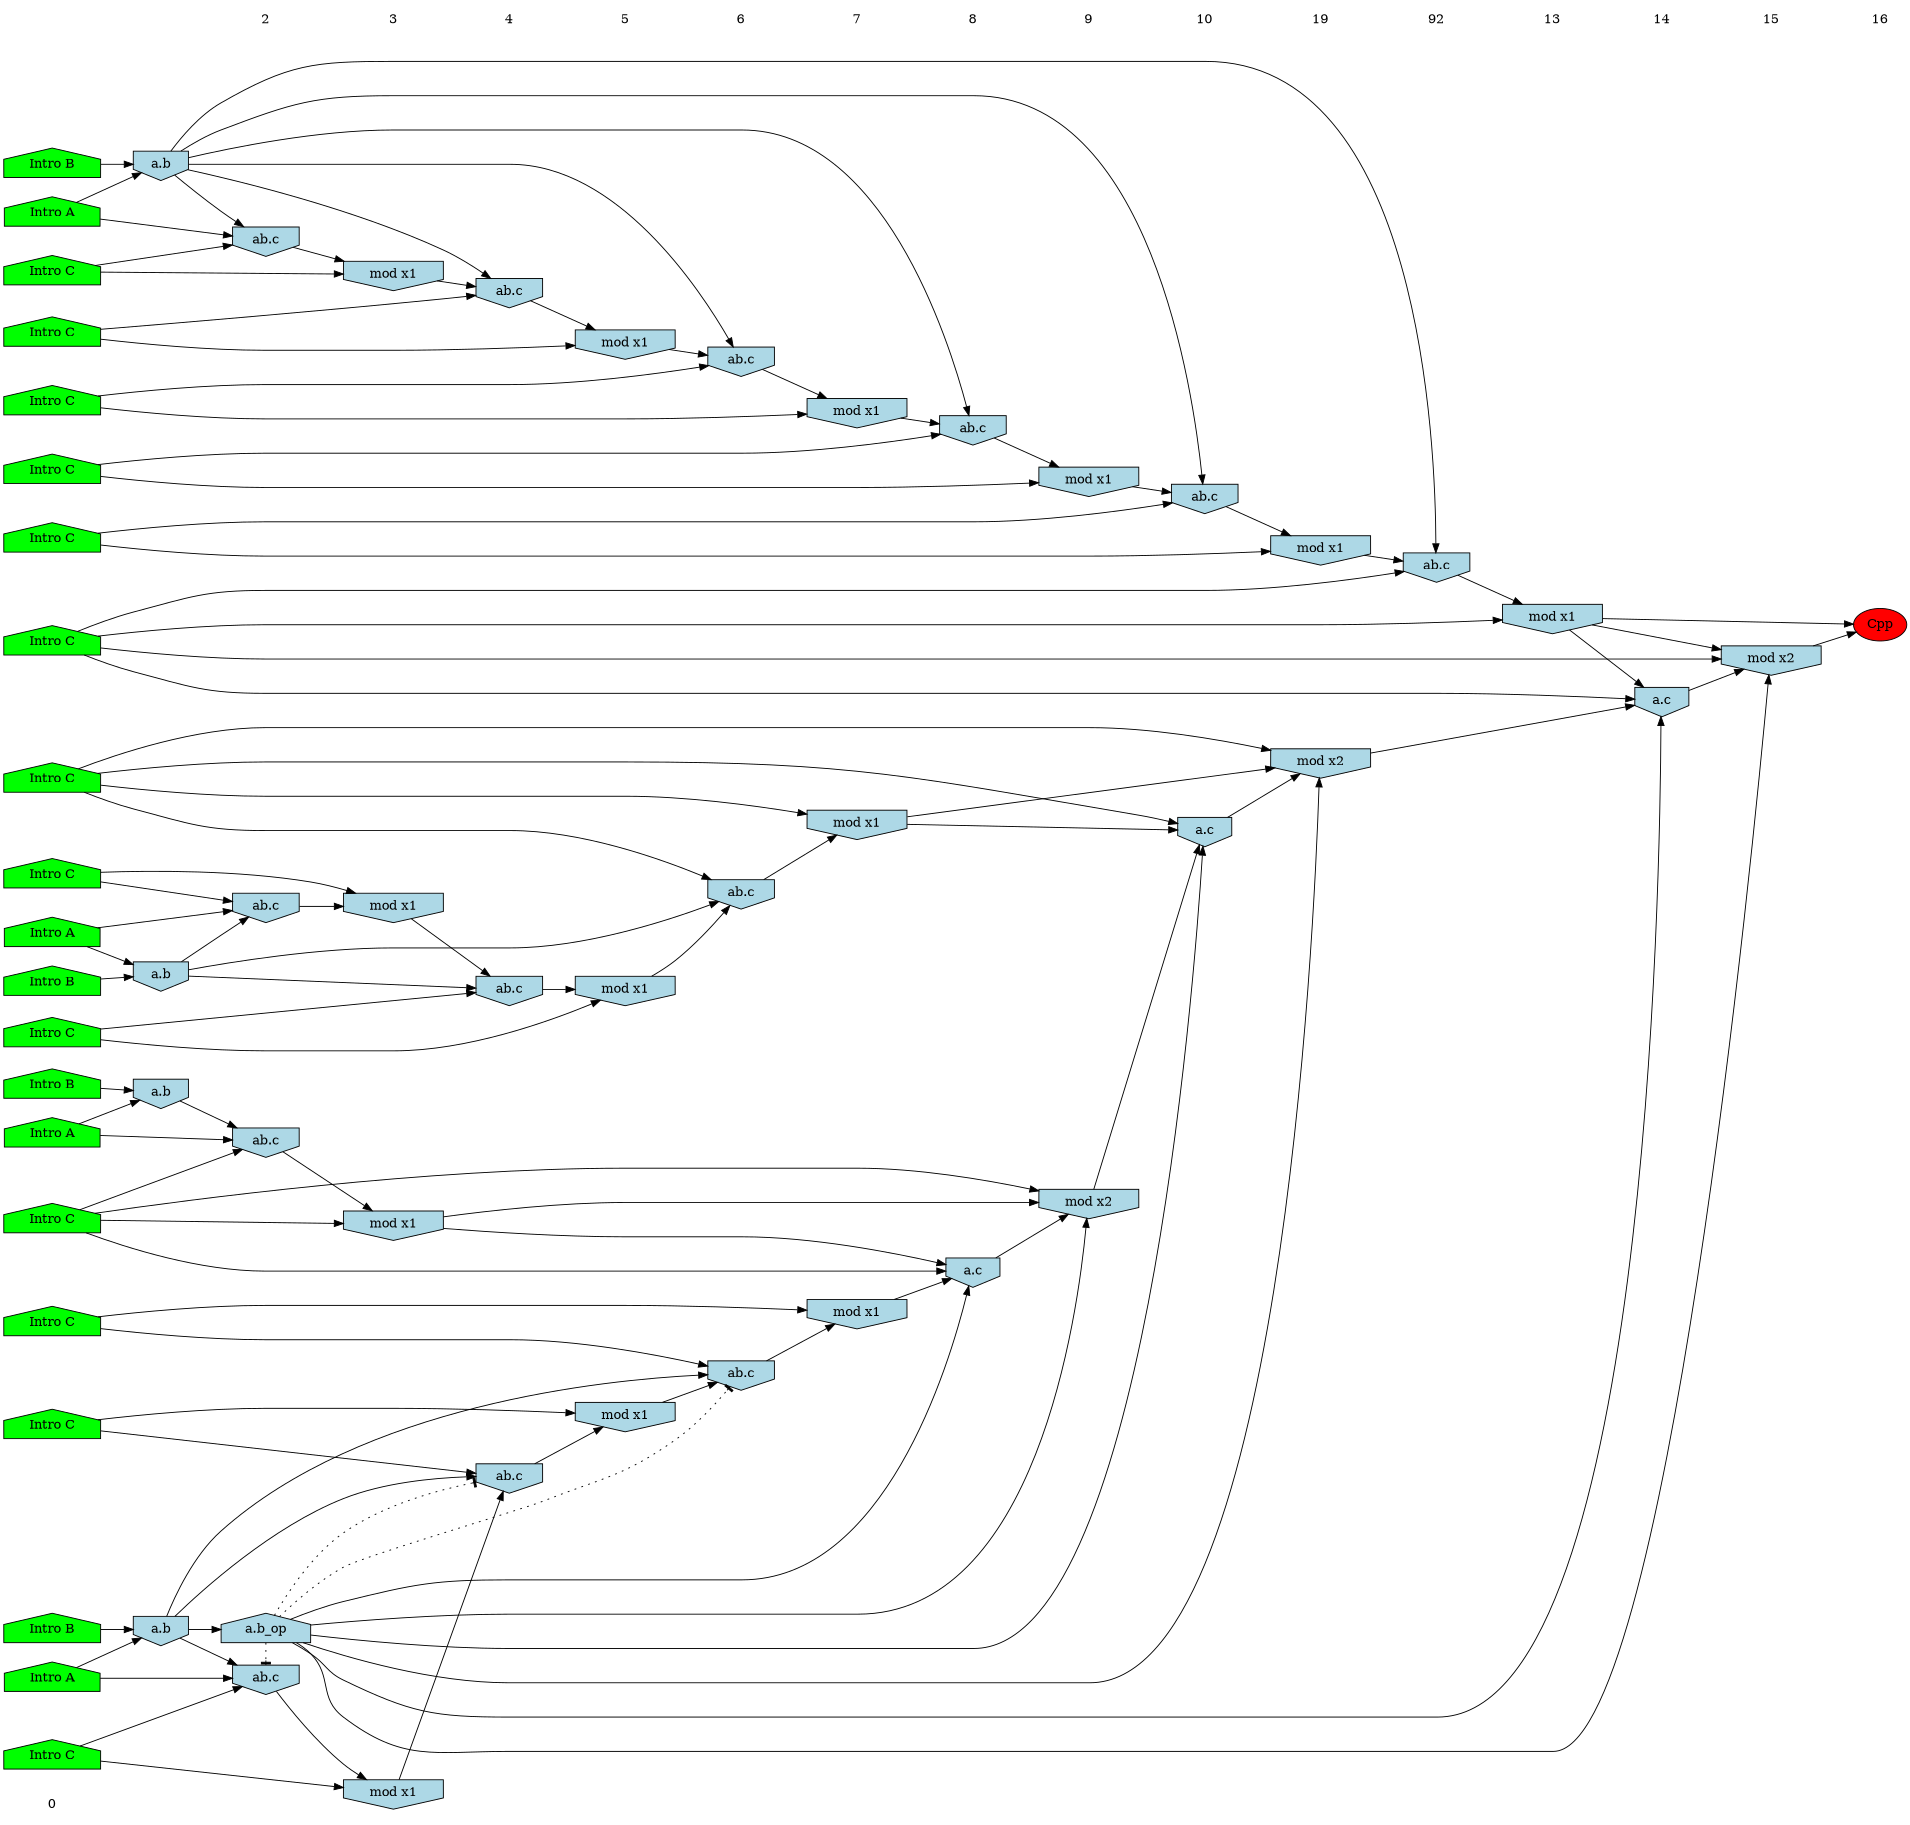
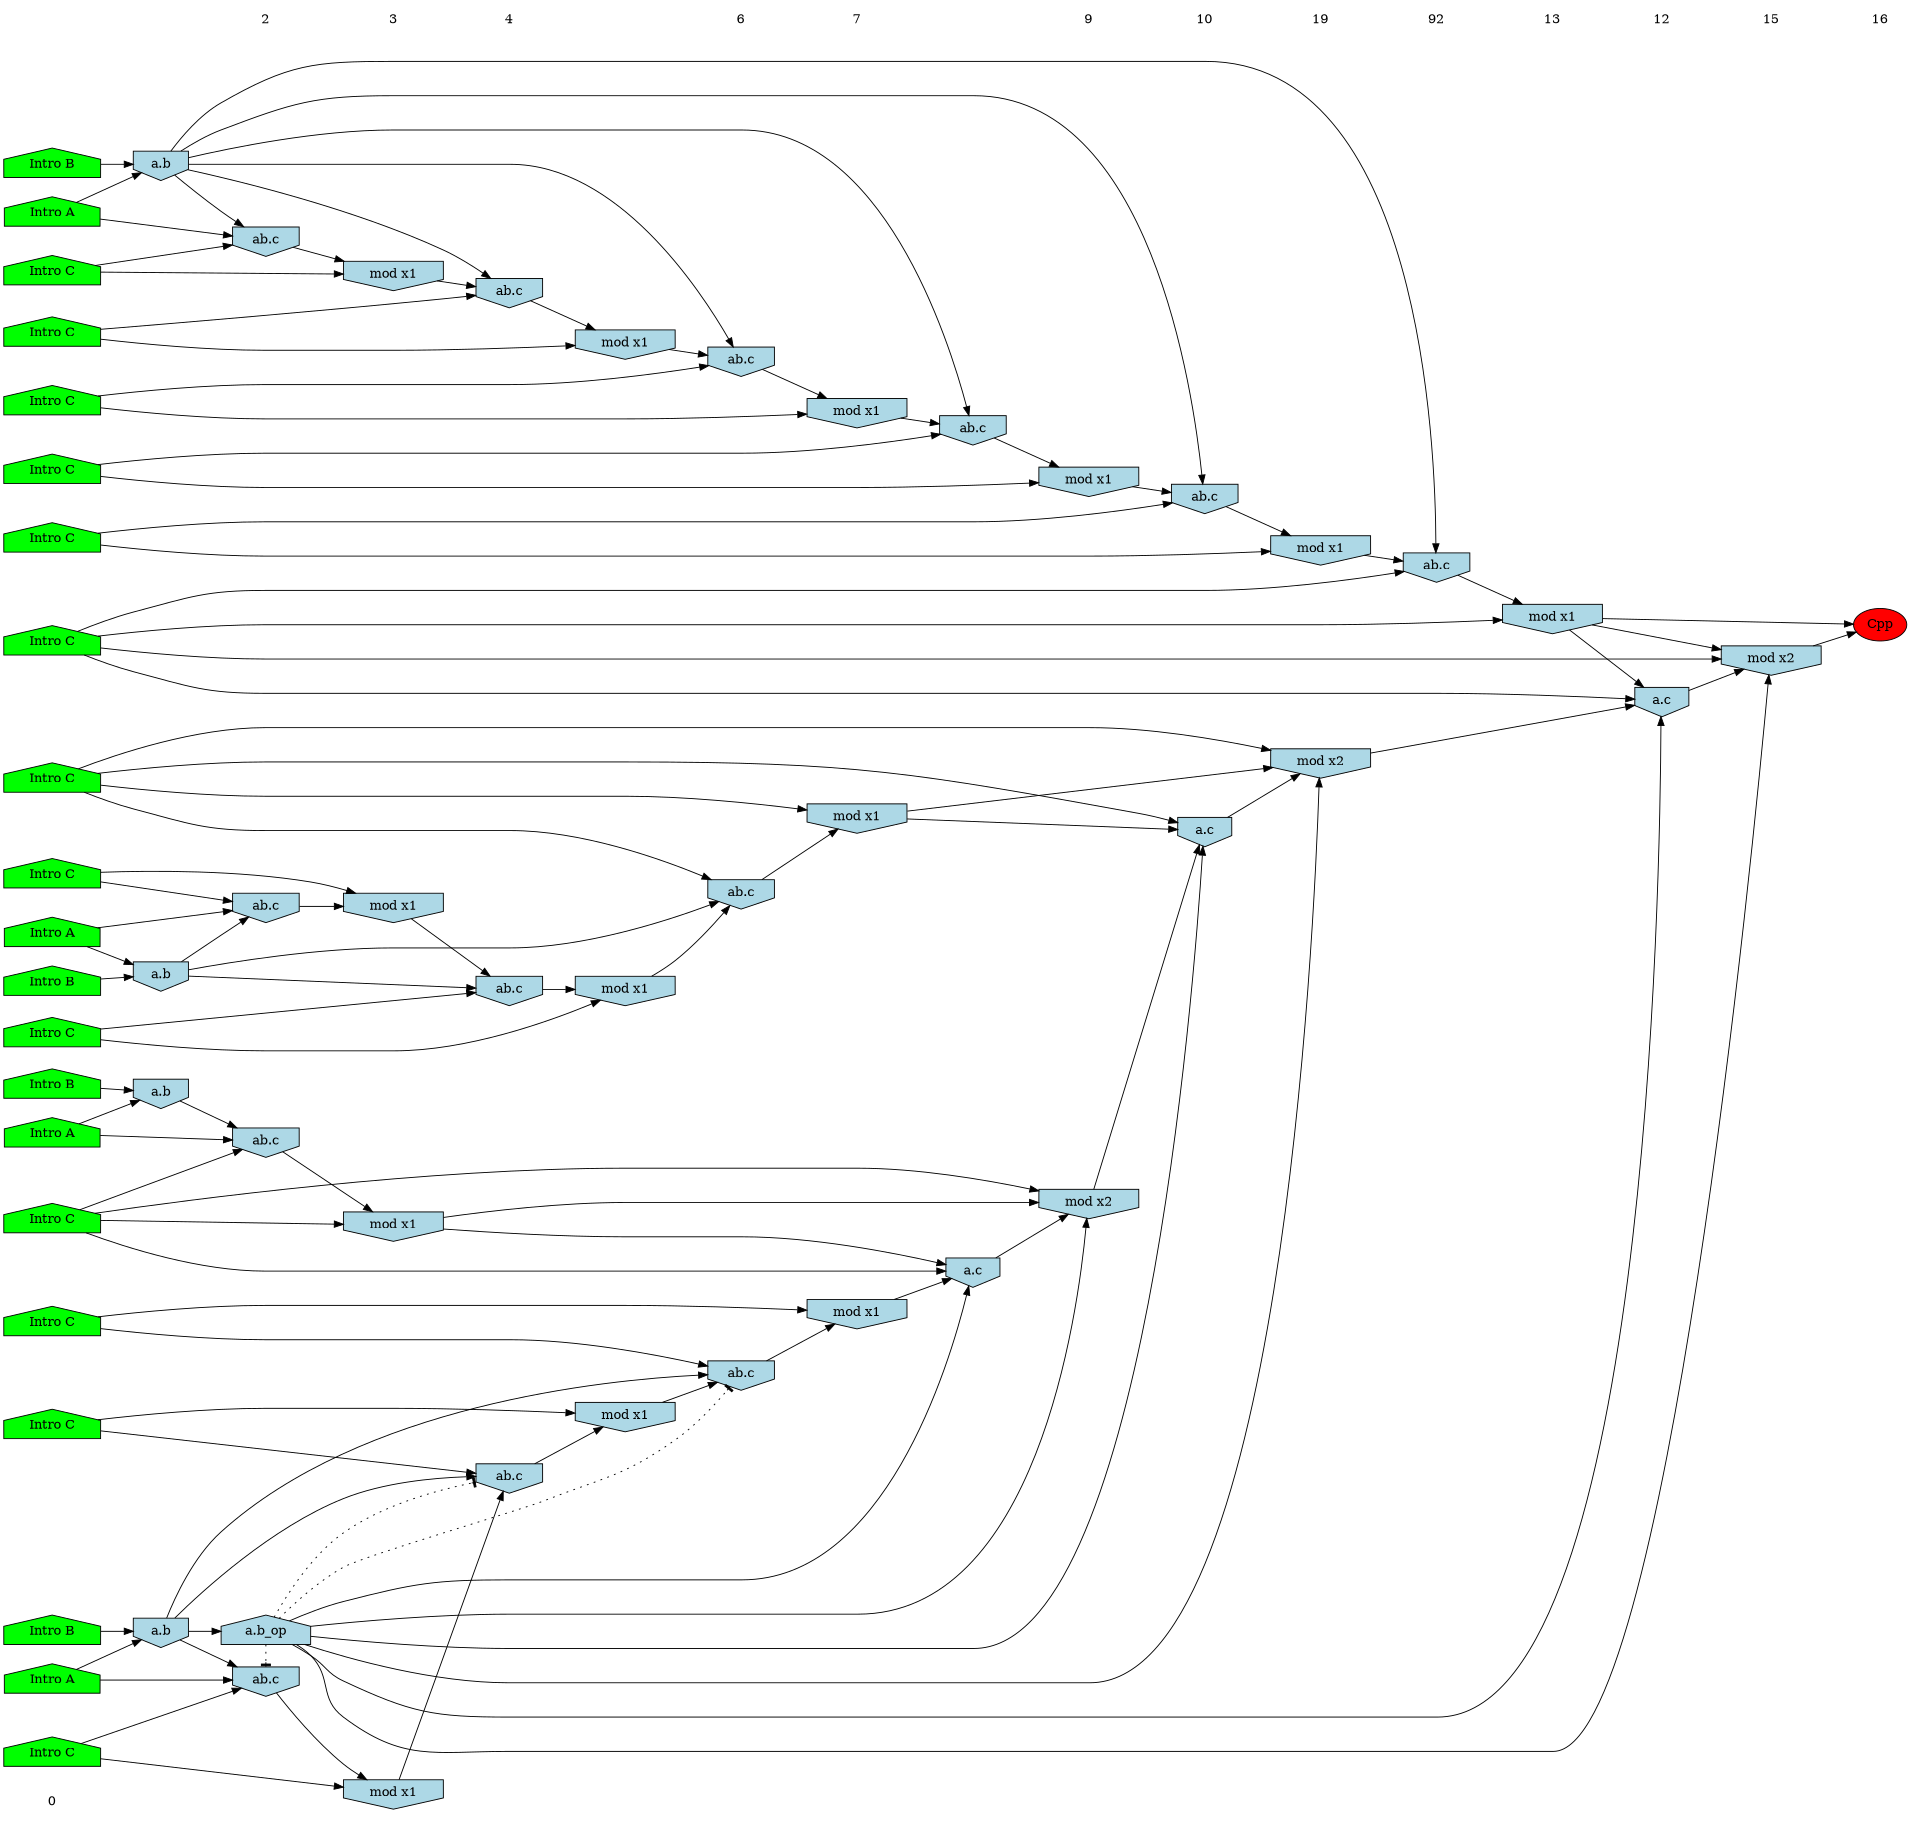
(625, 20) -> none
(973, 20) -> none
(1662, 20) -> (1662, 20)
